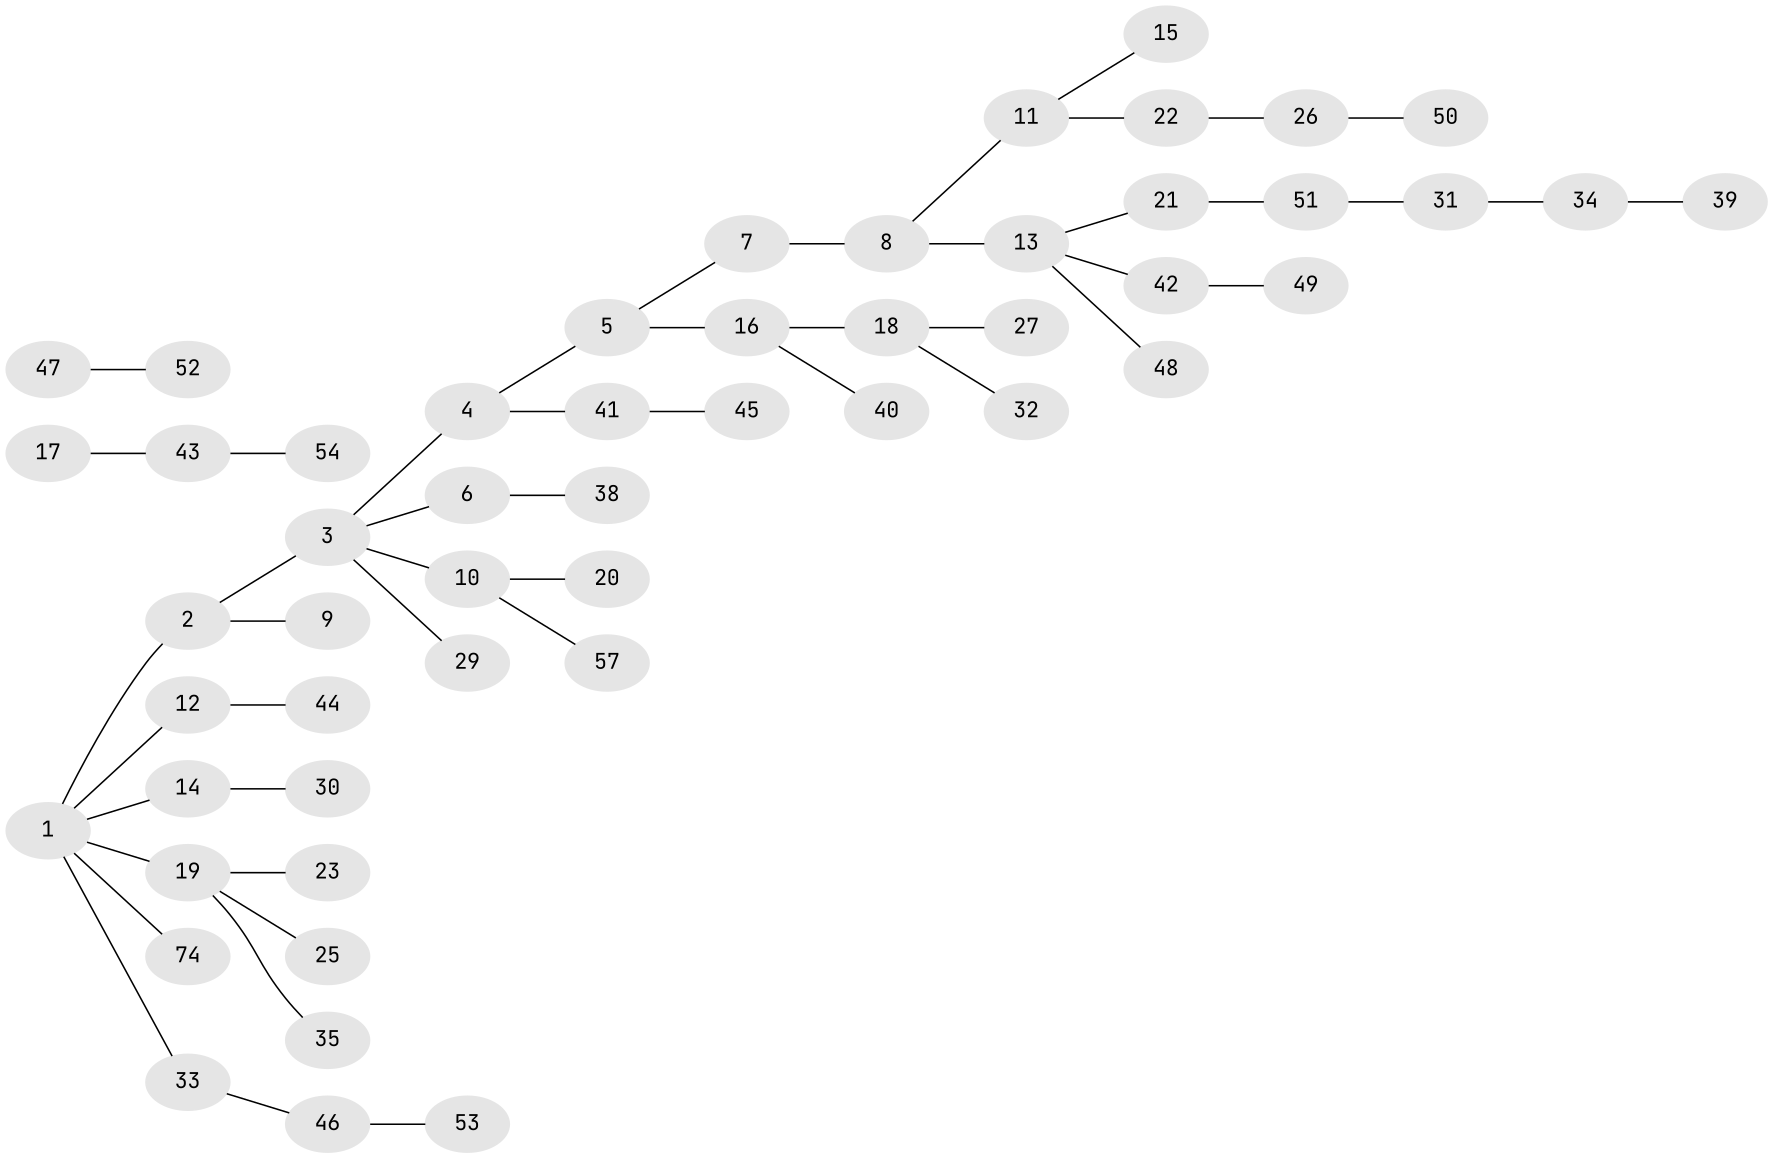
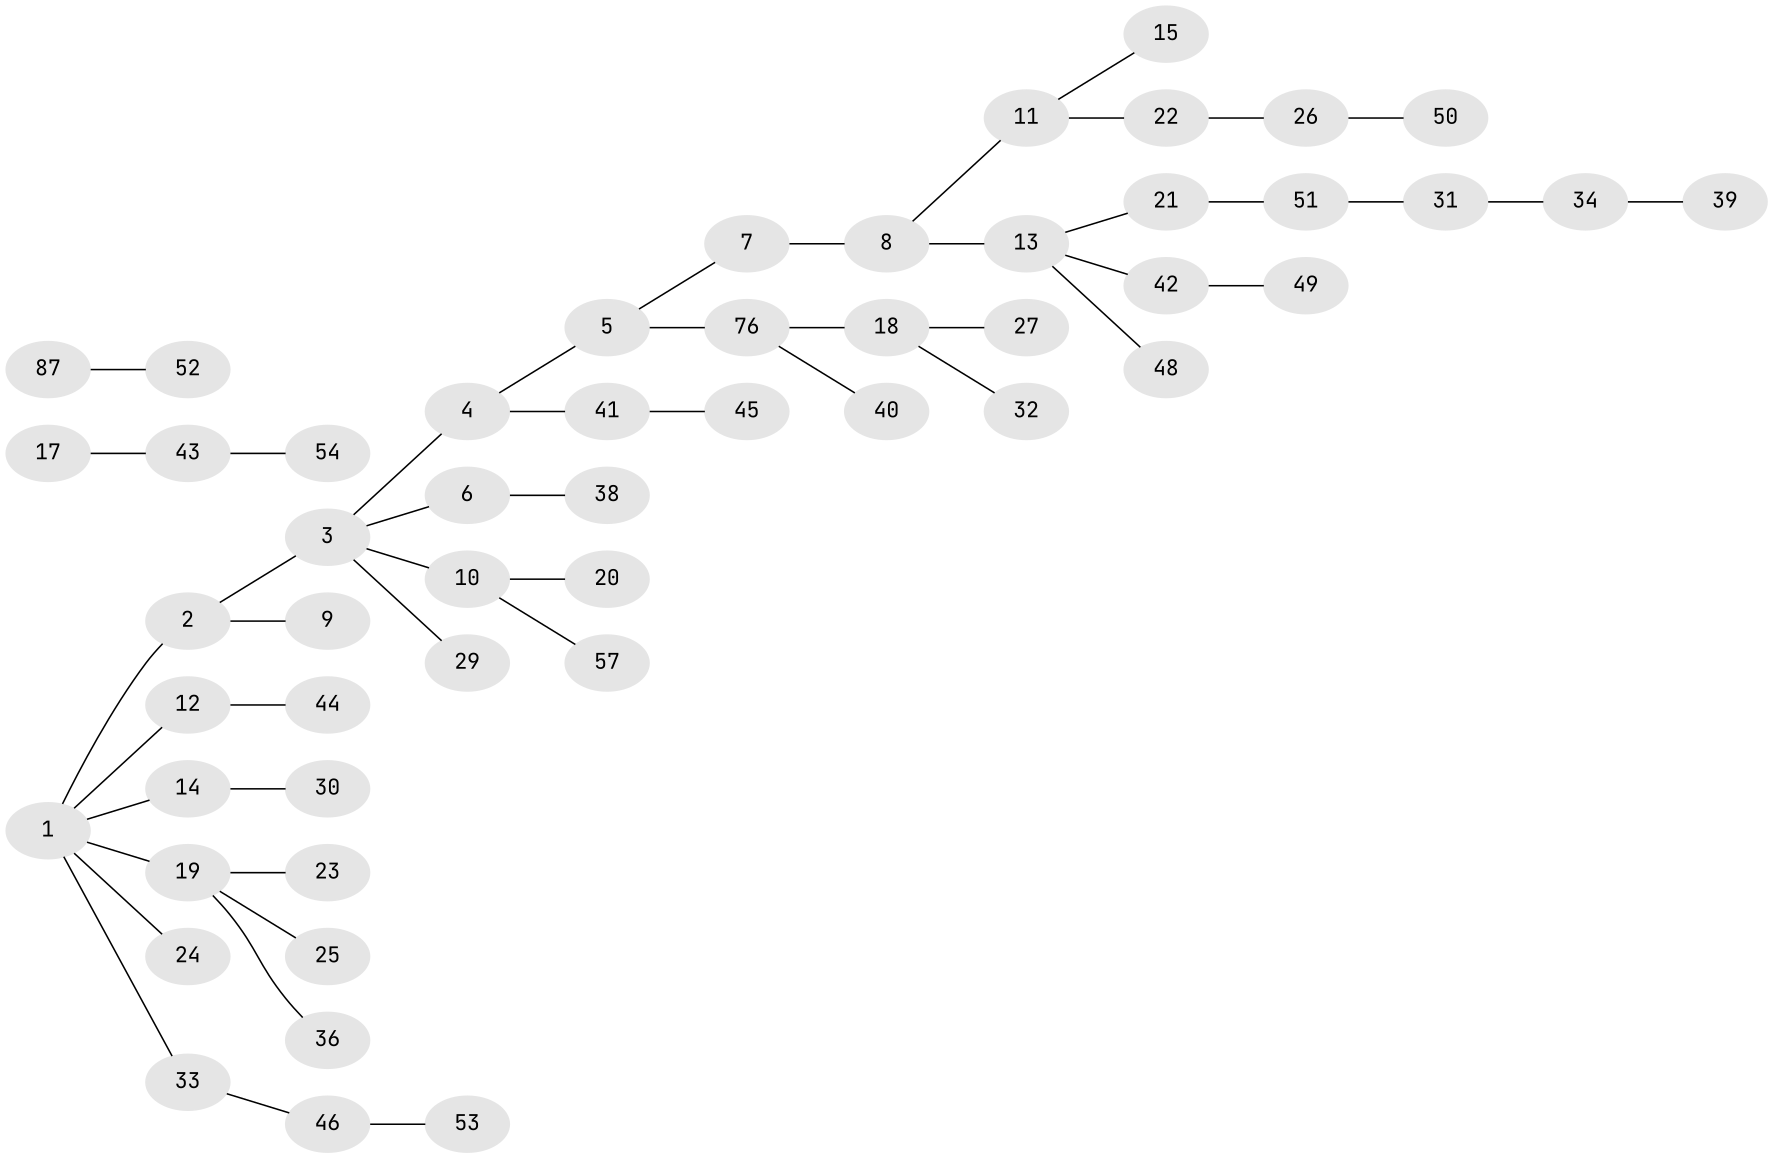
(747, 328) -> (747, 328)
(48, 370) -> (48, 370)
(188, 957) -> (188, 957)
(328, 1040) -> (328, 1040)
